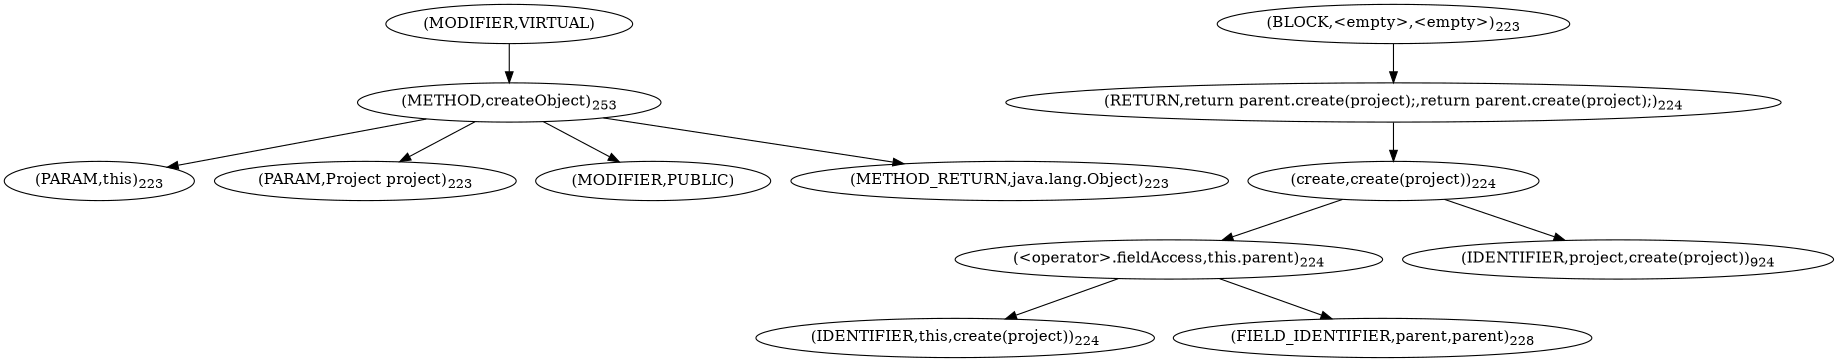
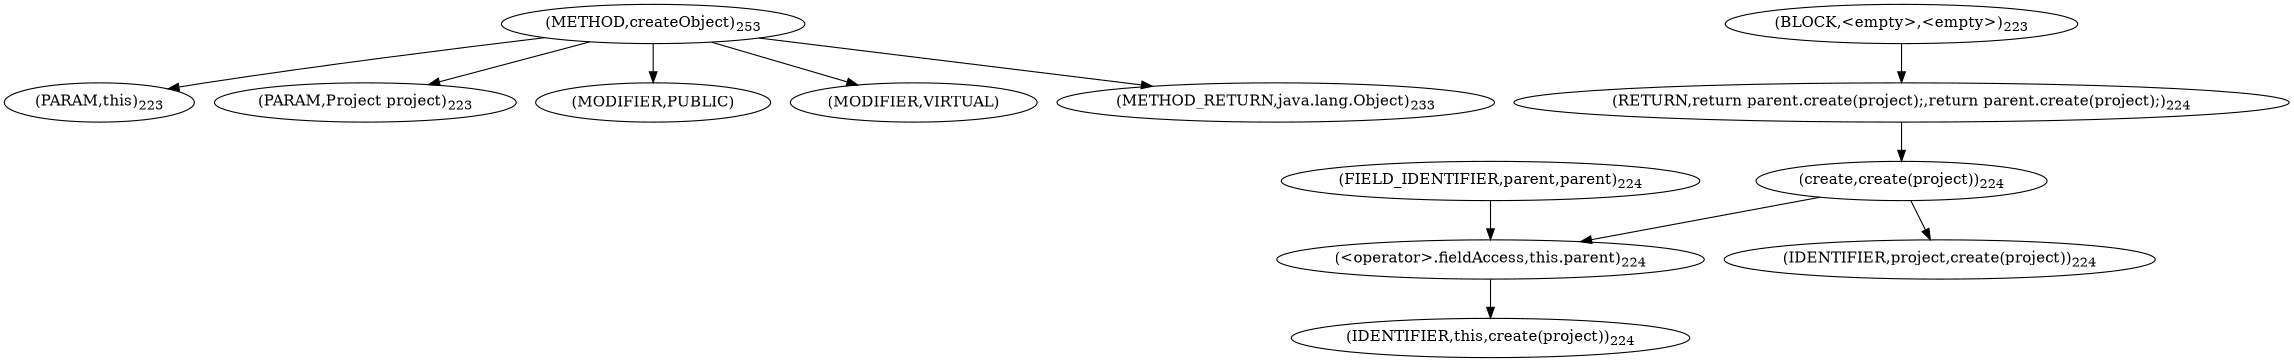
(509, 58) -> (779, 62)
(1157, 179) -> (1423, 101)
(1763, 258) -> (2084, 258)
(1270, 297) -> (1491, 215)
(1522, 336) -> (1630, 179)
